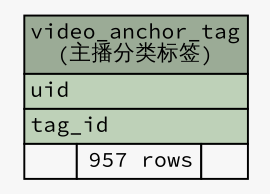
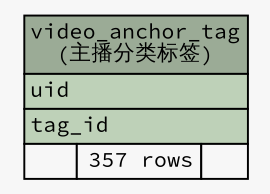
(142, 160) -> (142, 160)
